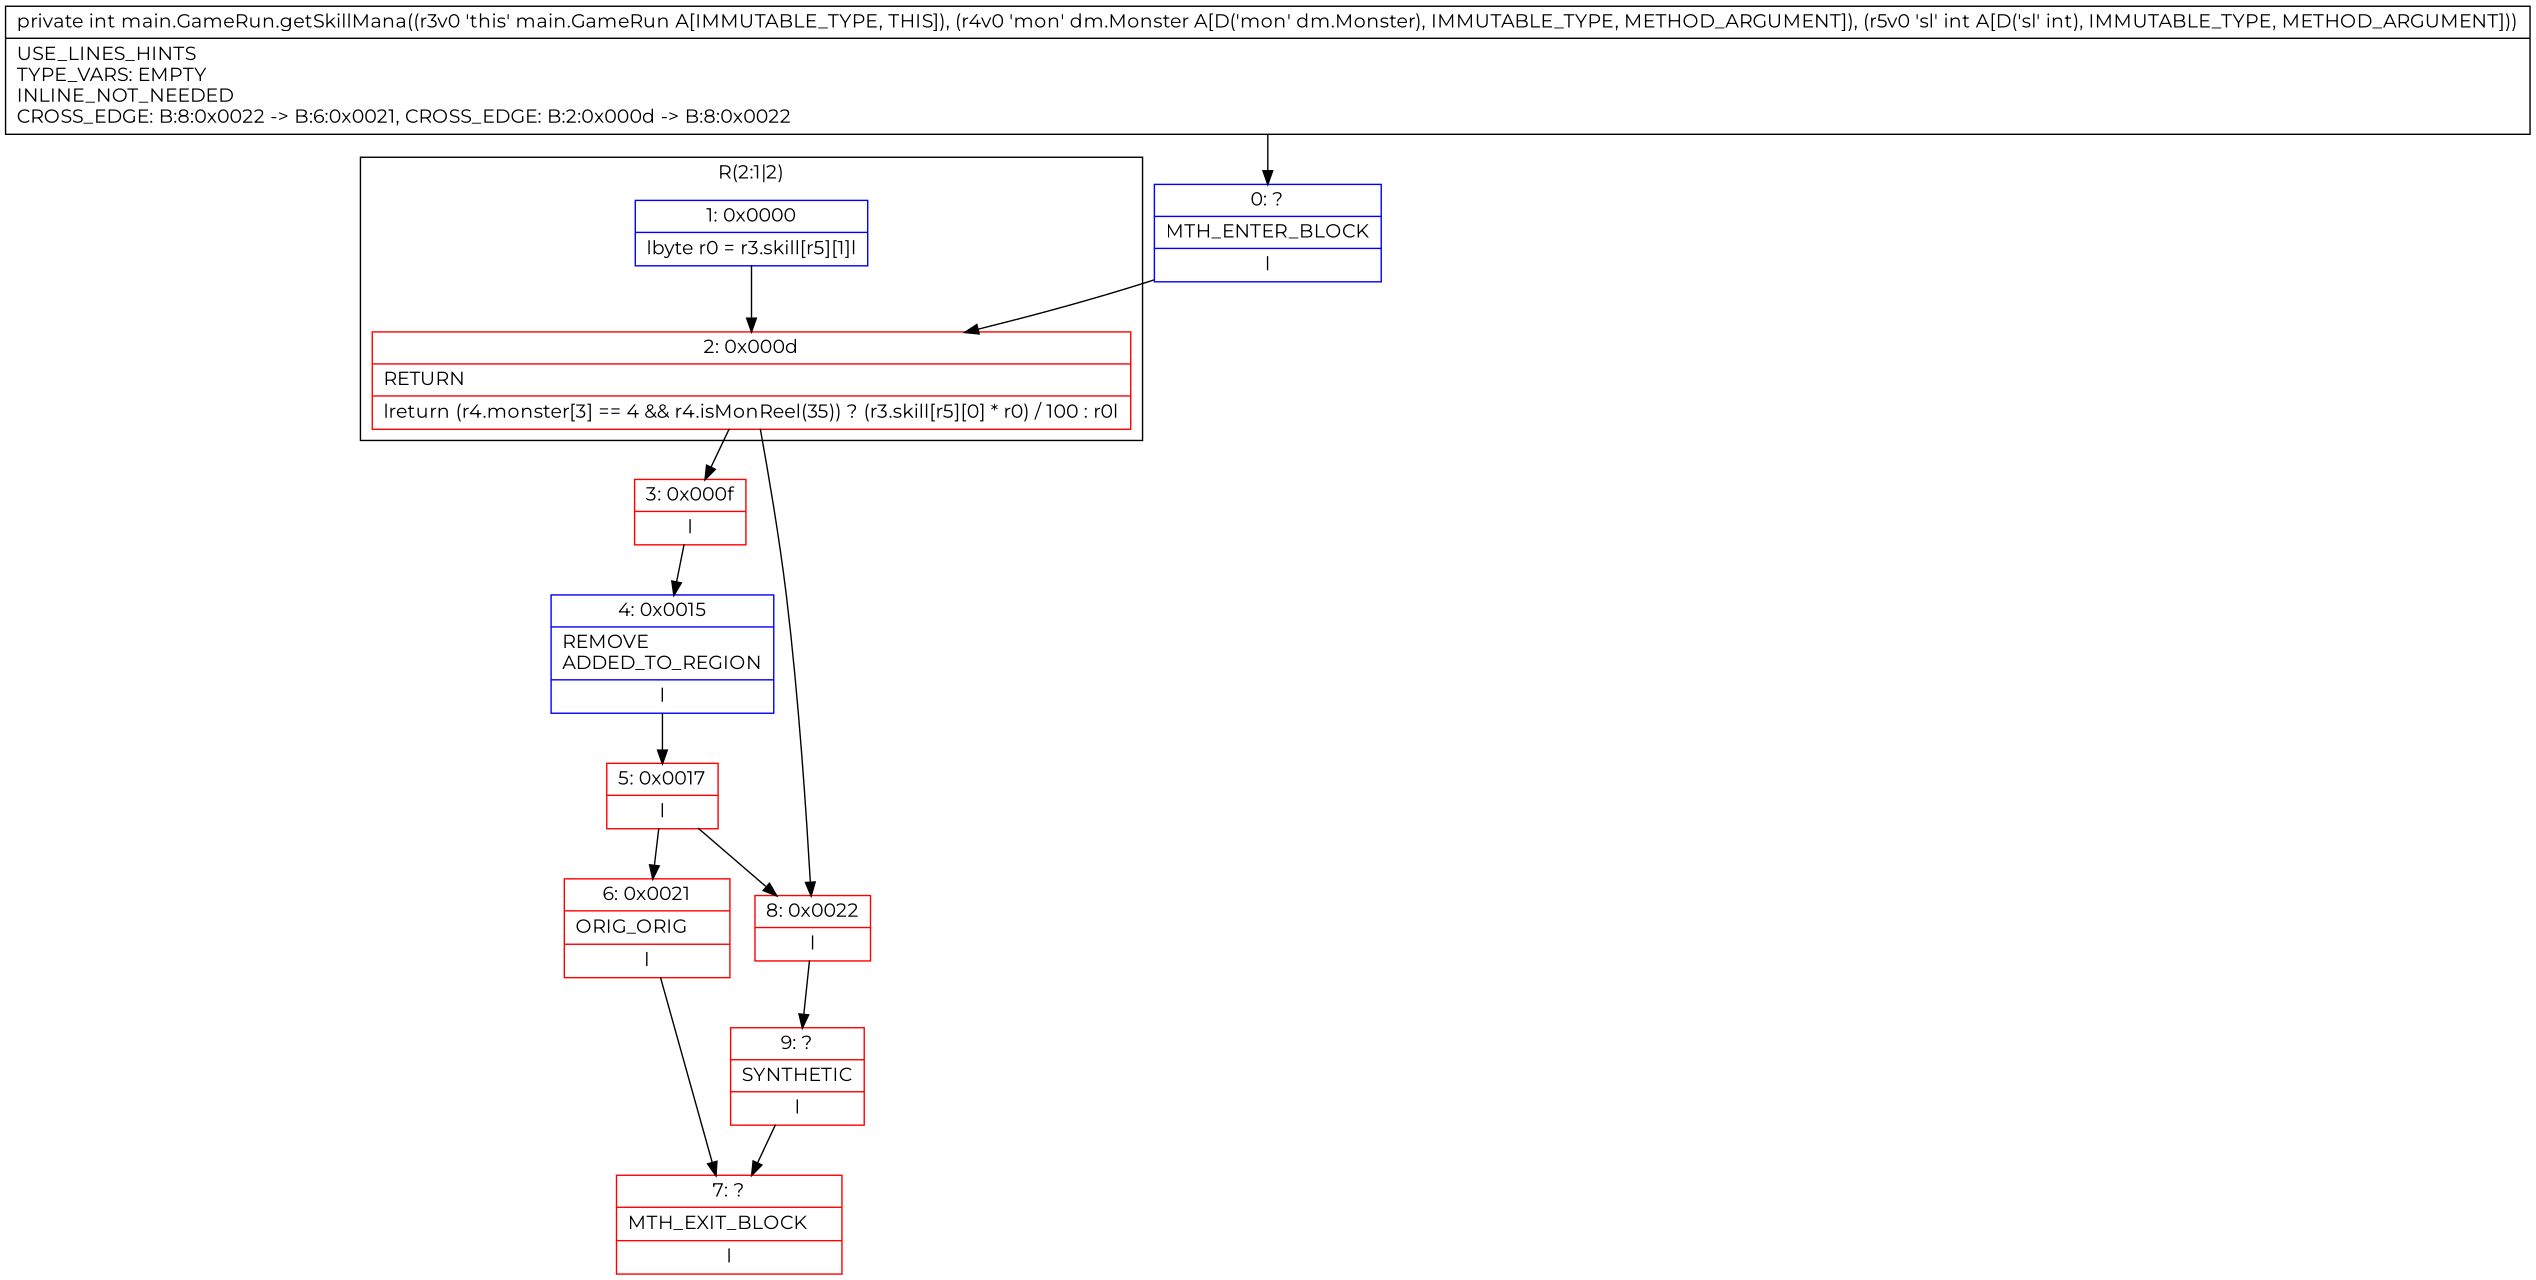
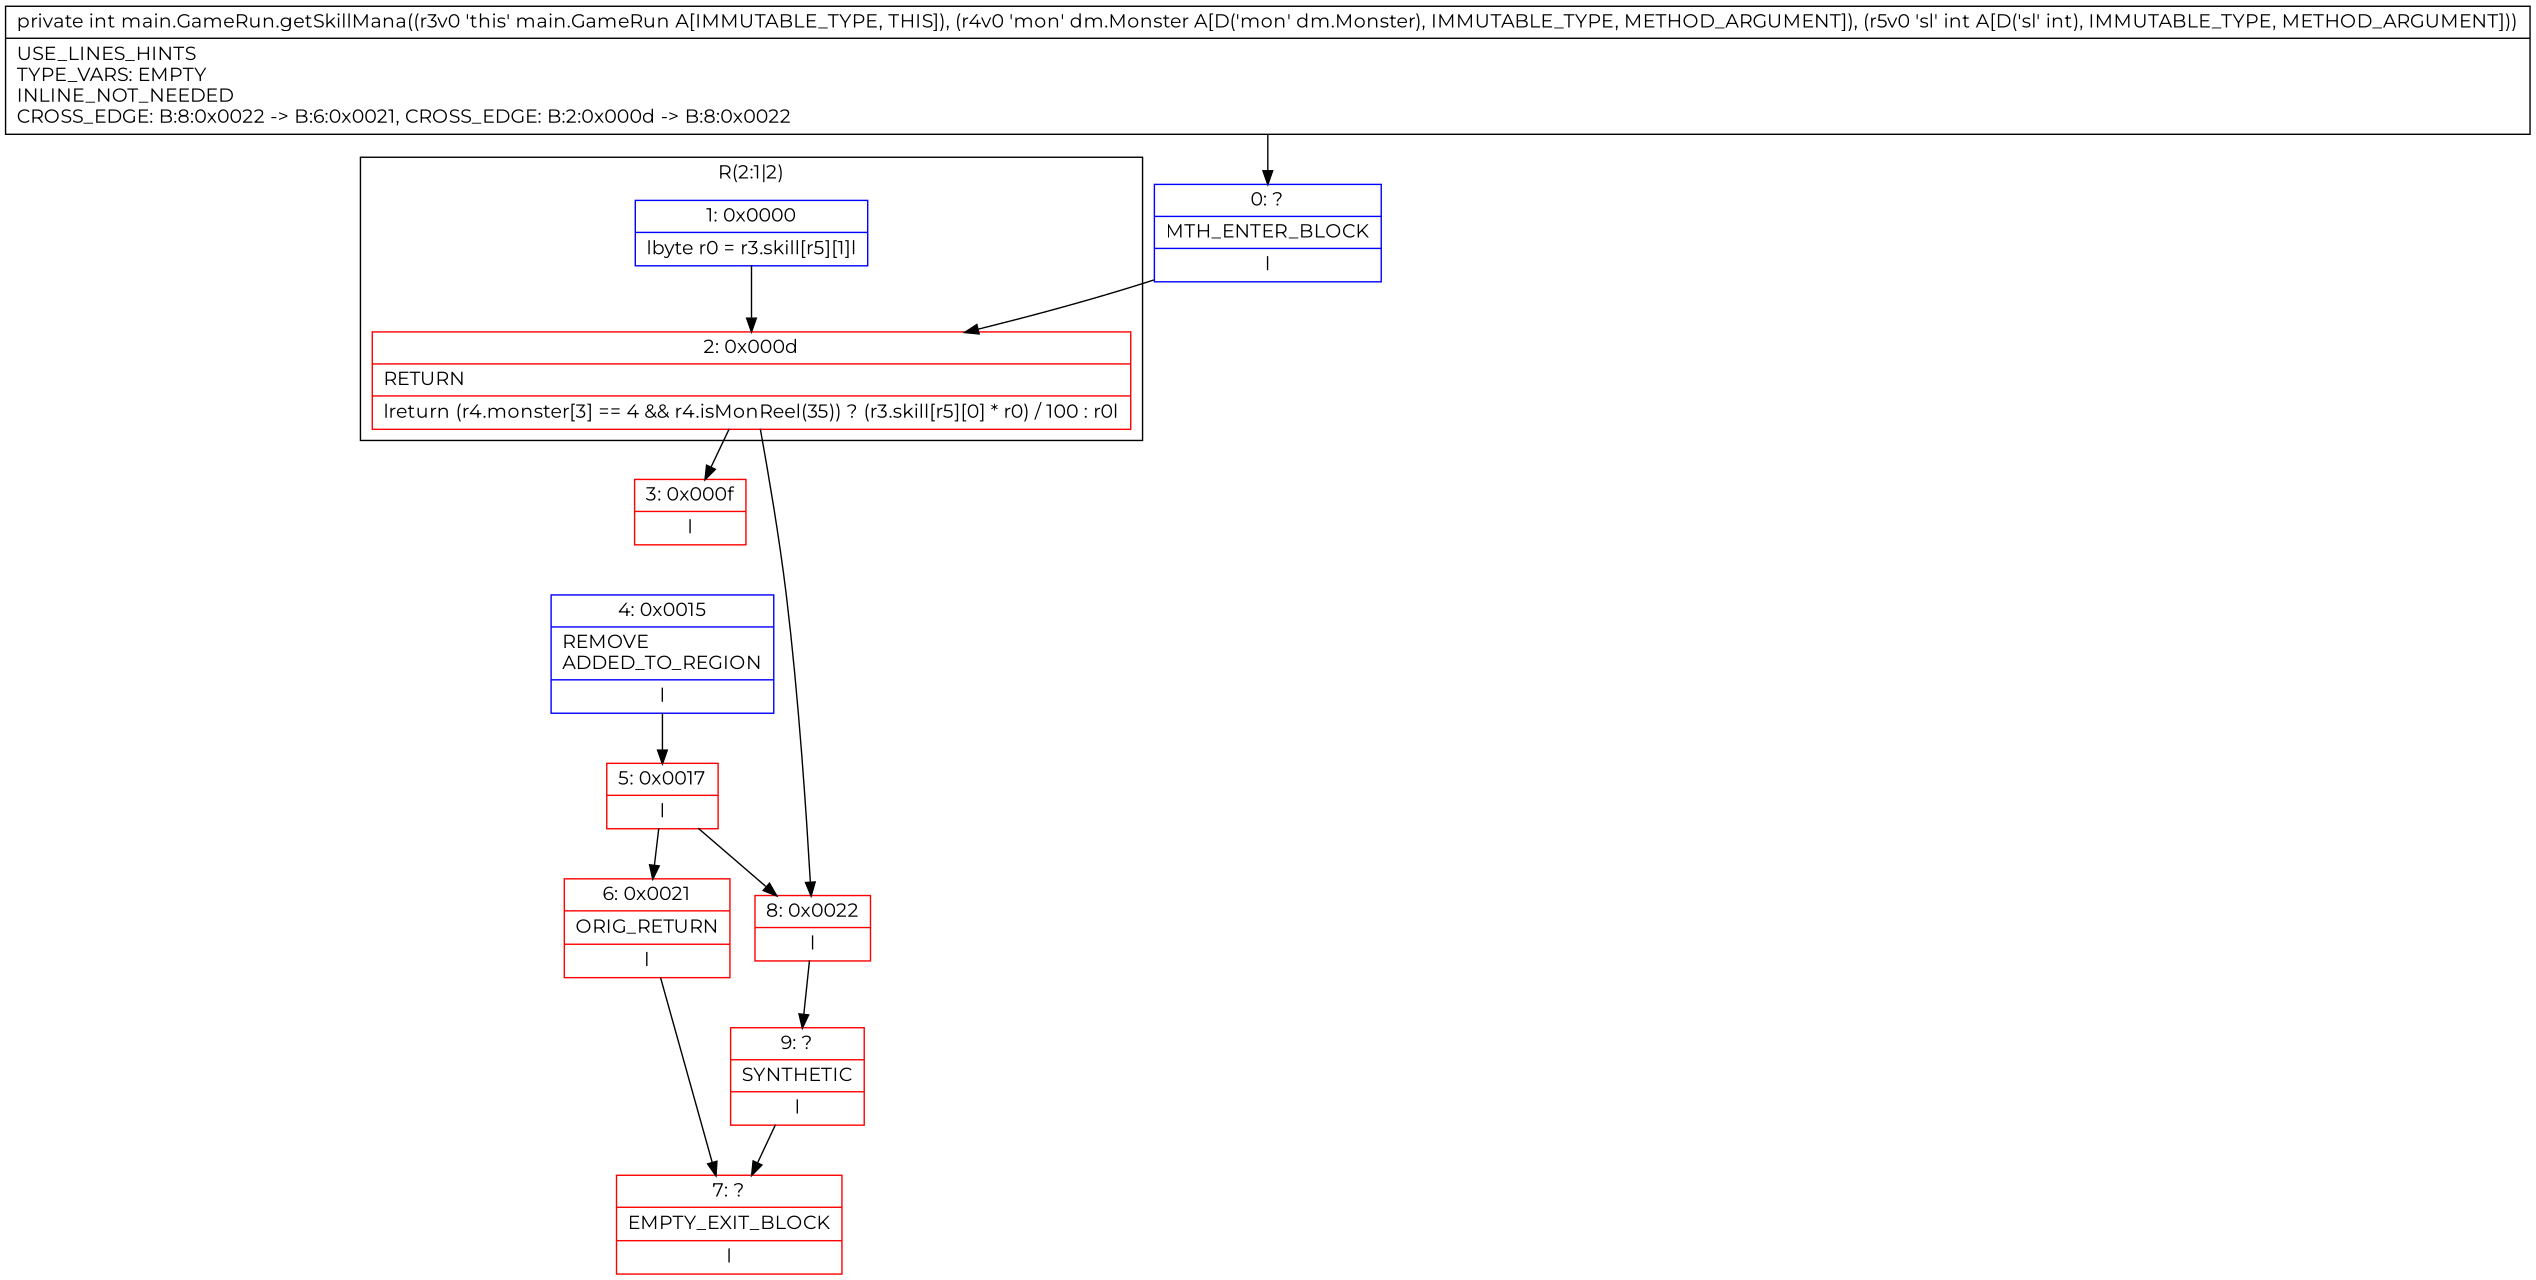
(680, 563) -> none
(632, 927) -> (647, 927)
(718, 1223) -> (729, 1223)
